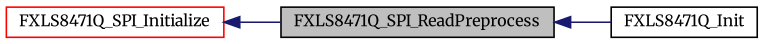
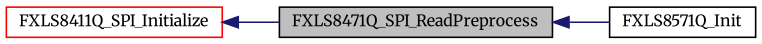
(115, 22) -> (114, 22)
(684, 22) -> (683, 22)
